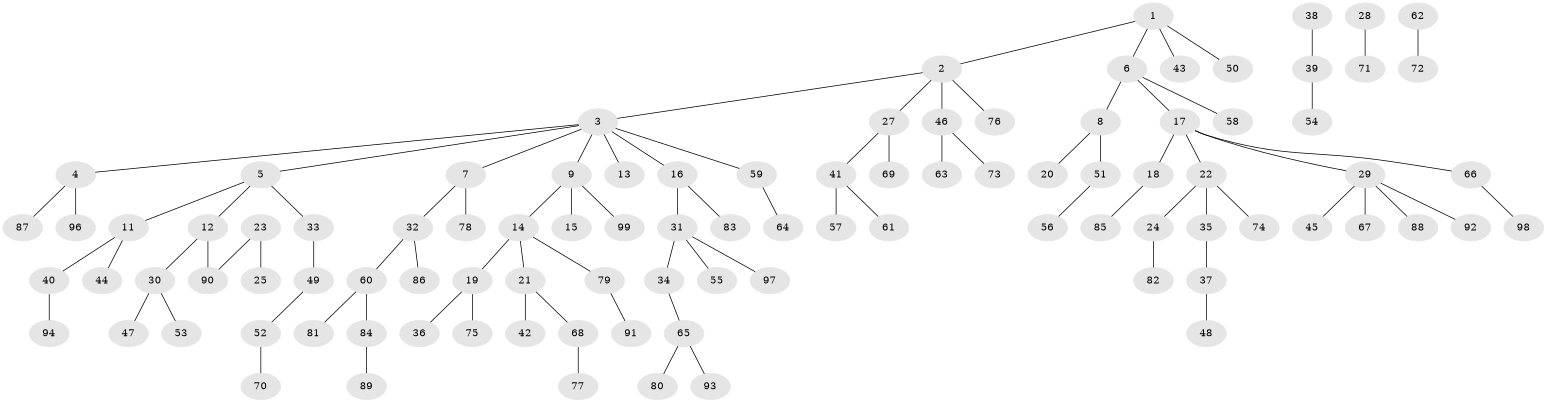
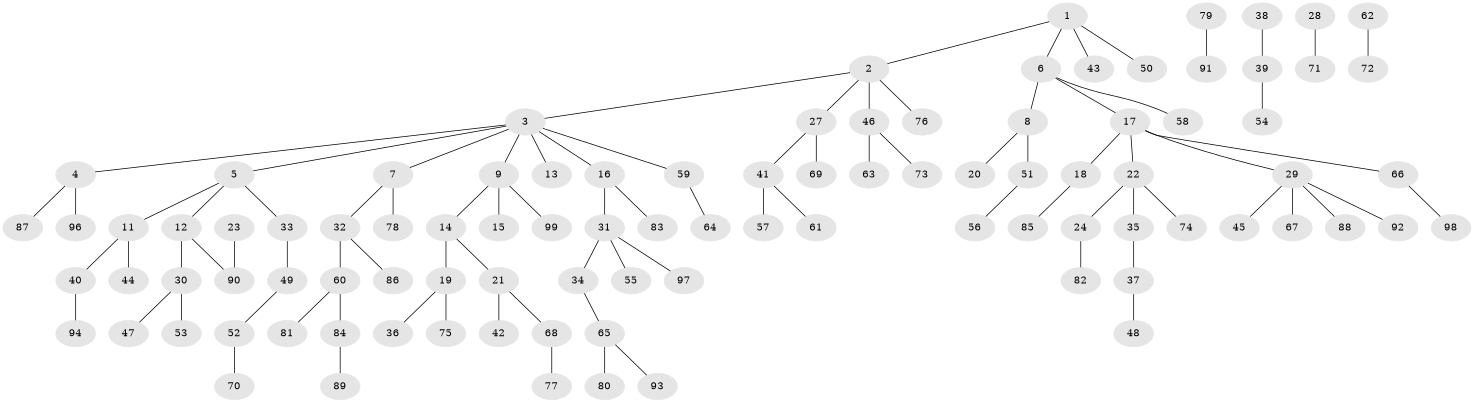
(562, 254) -> none
(261, 281) -> none
